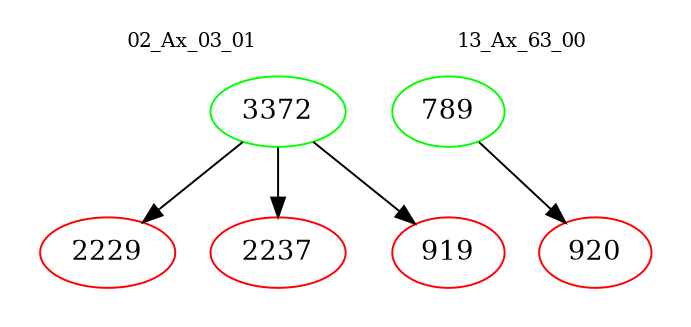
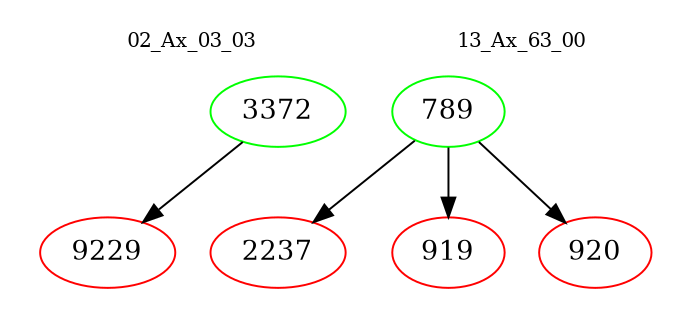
(192, 42) -> (192, 42)
(348, 170) -> (448, 173)
(278, 173) -> (389, 161)
(108, 253) -> (108, 253)
